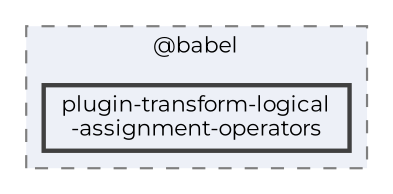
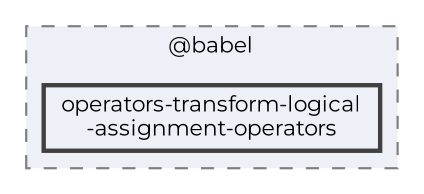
(197, 118) -> (212, 118)
